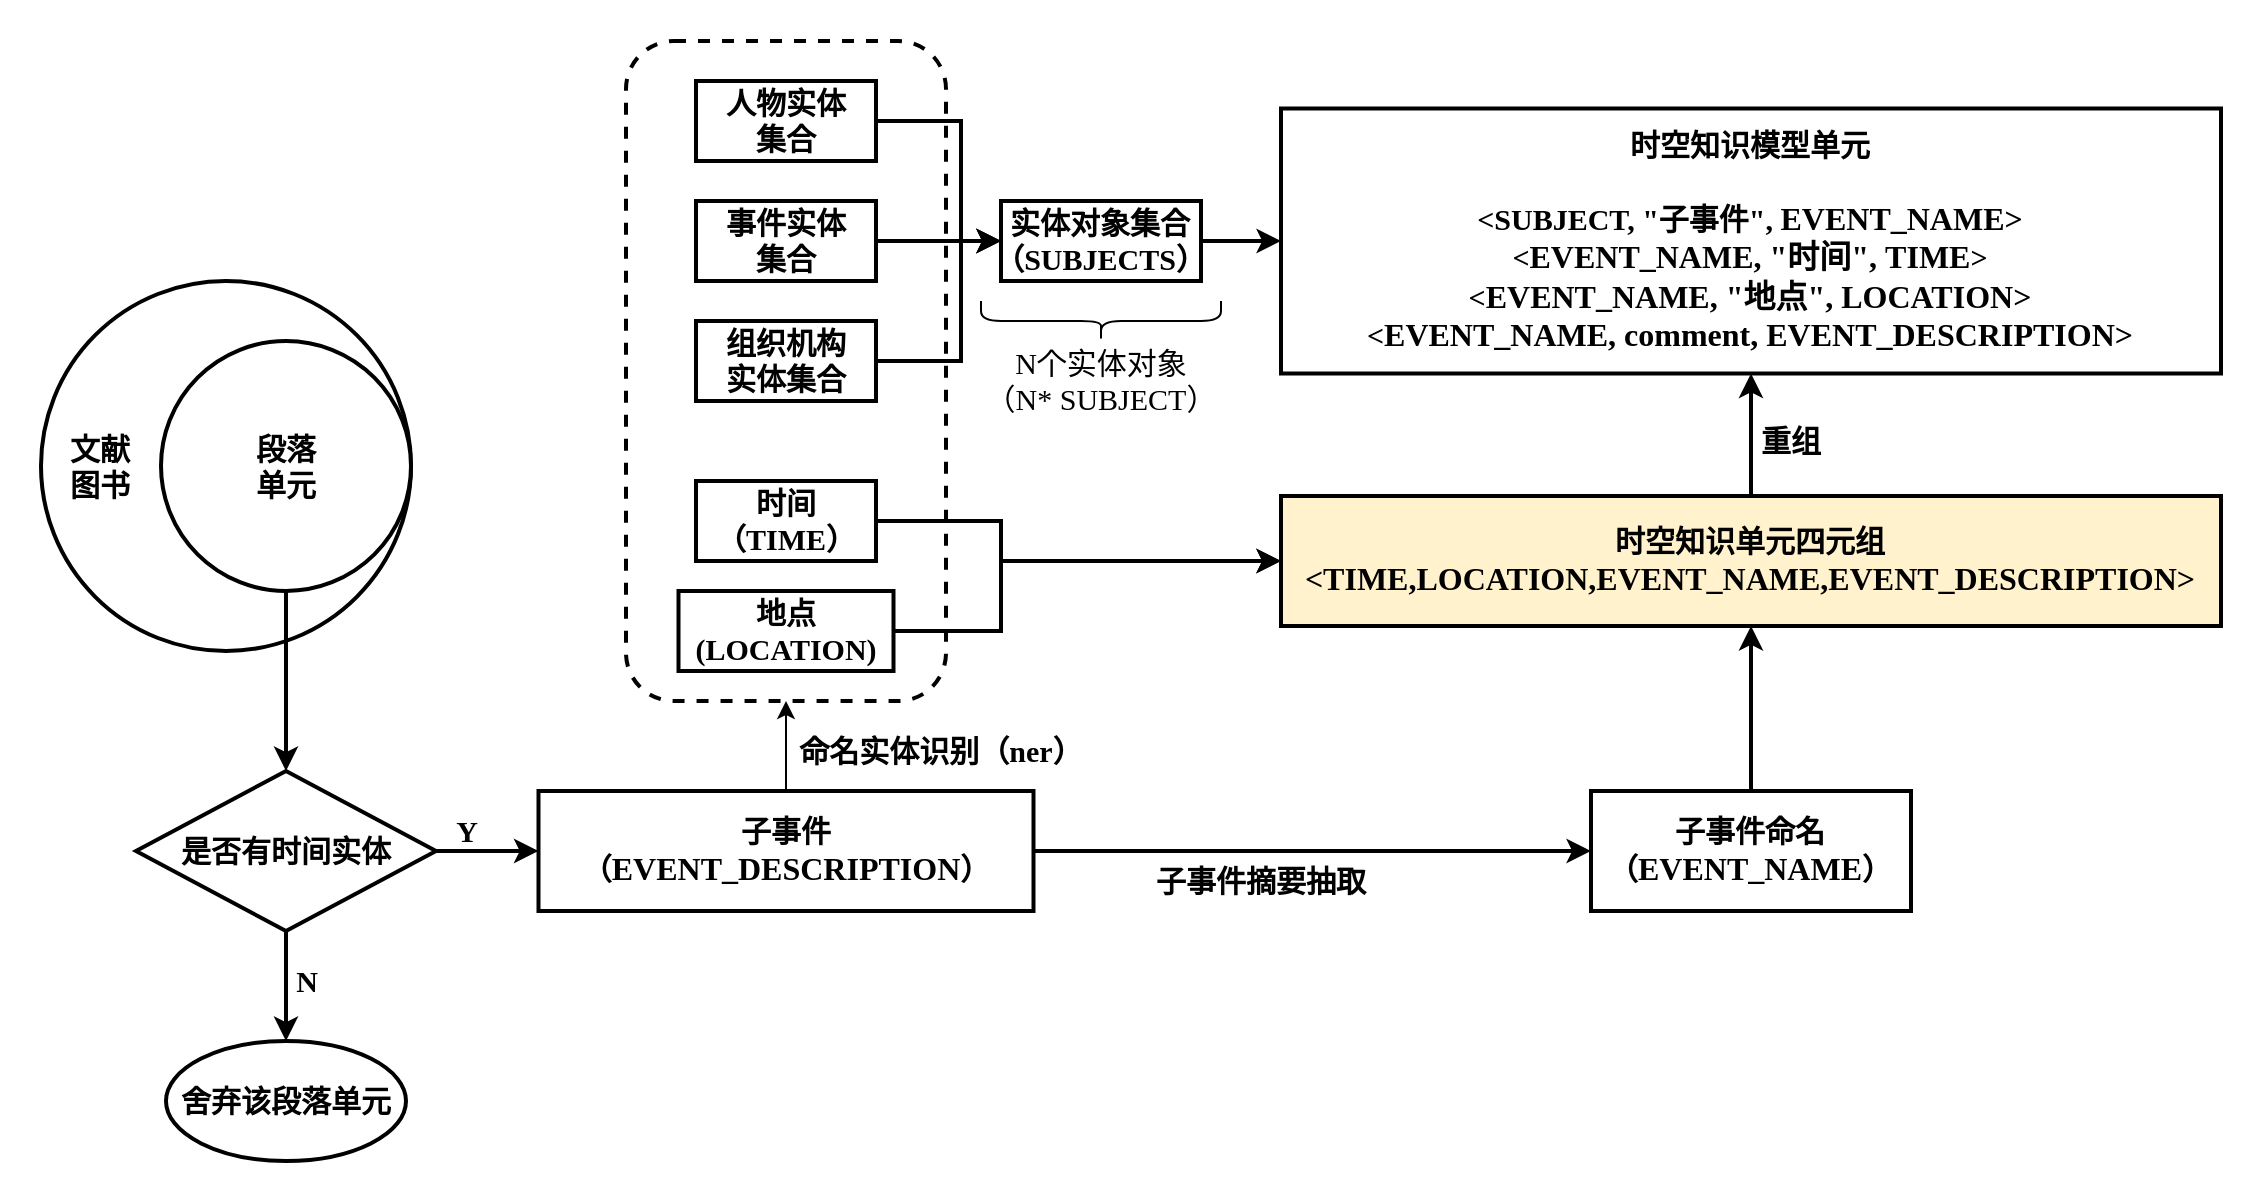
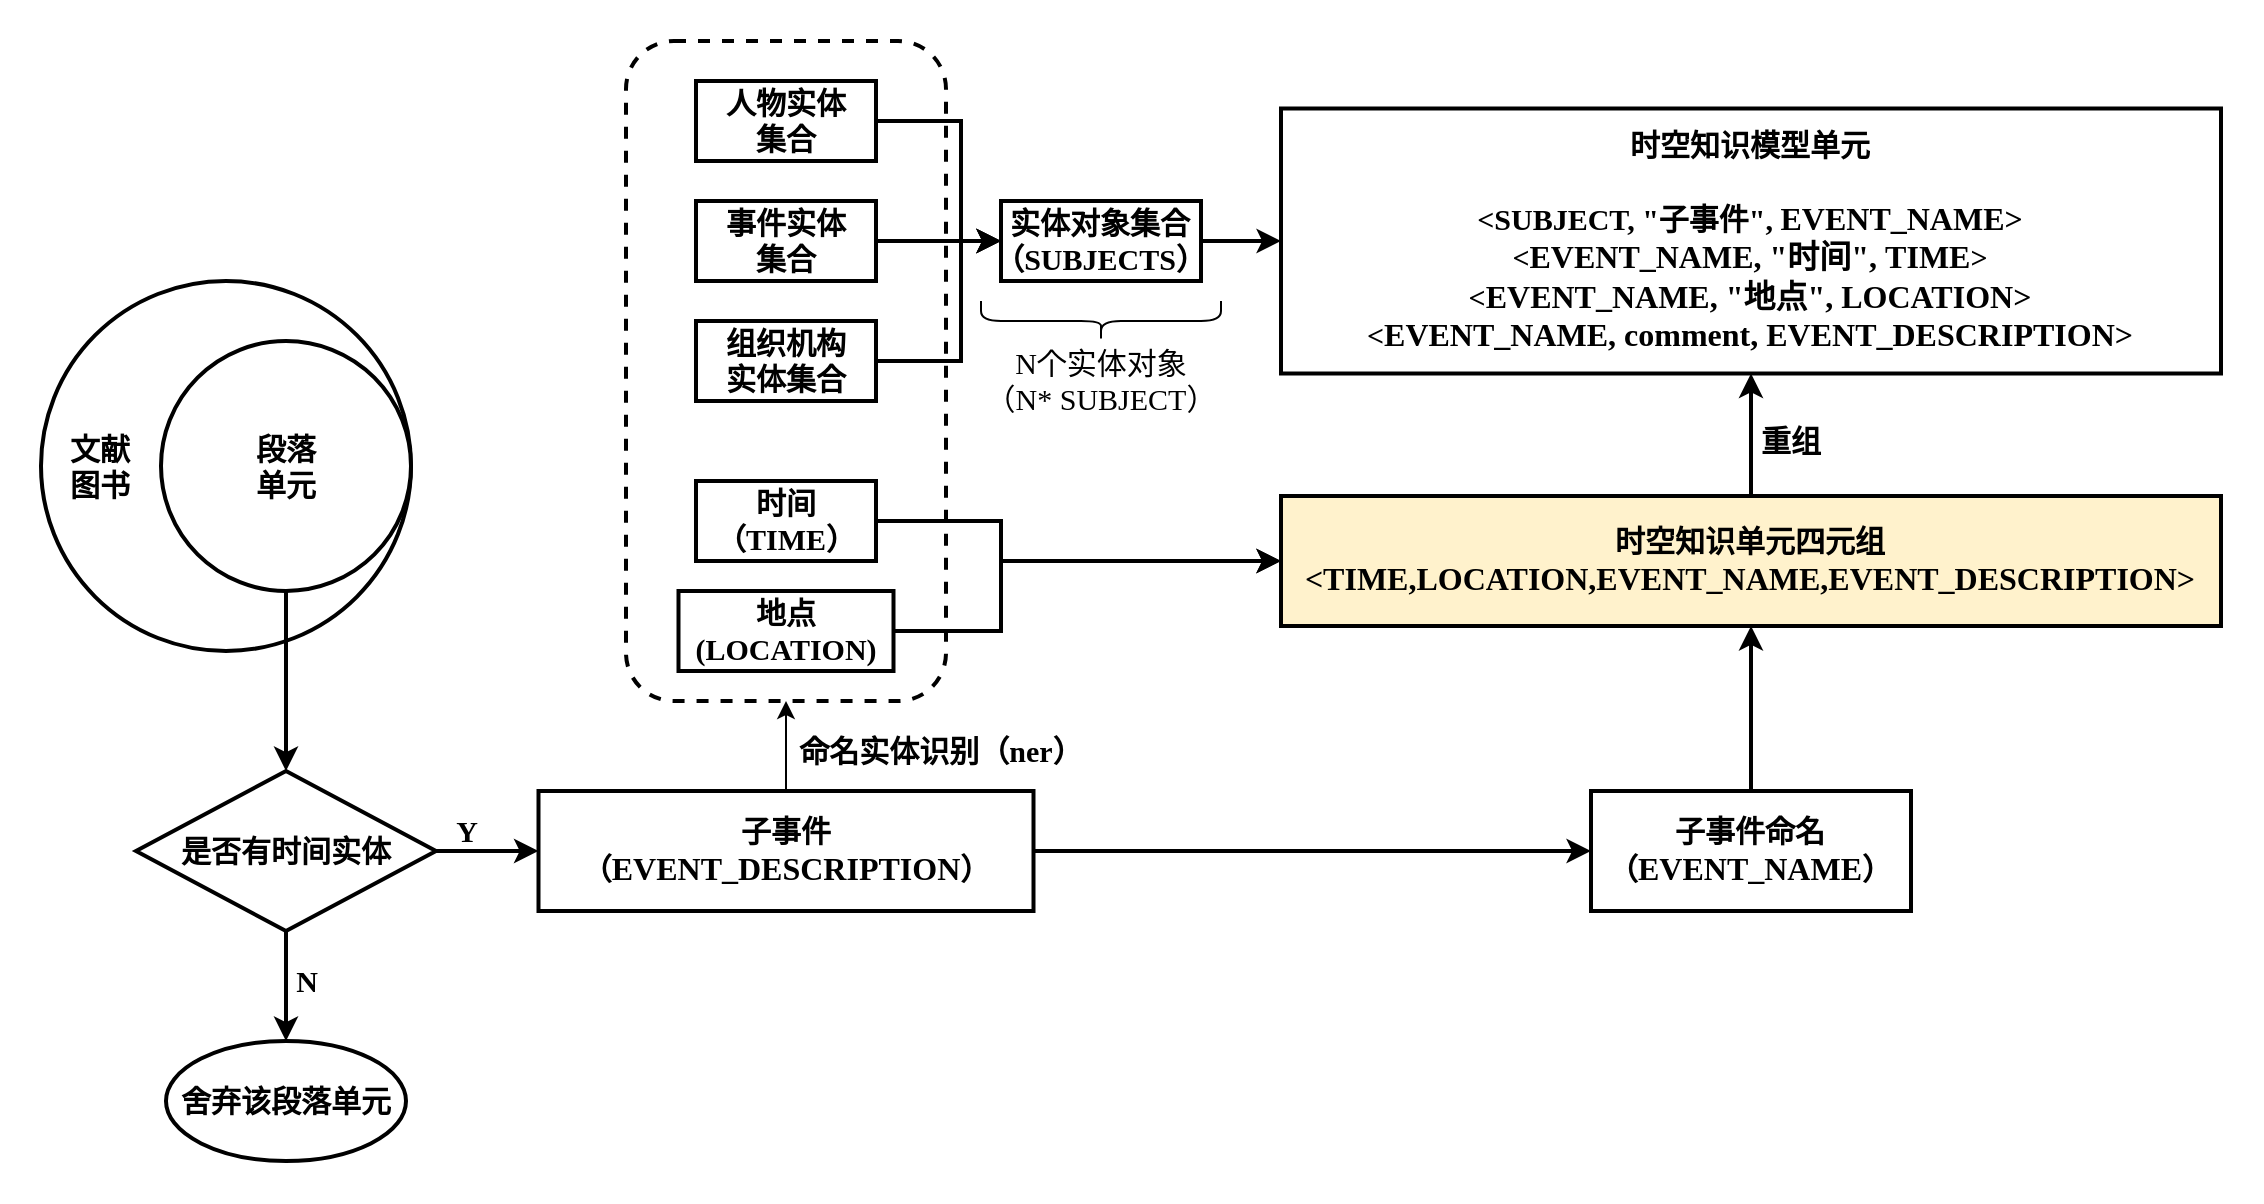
(1261, 881) -> none
